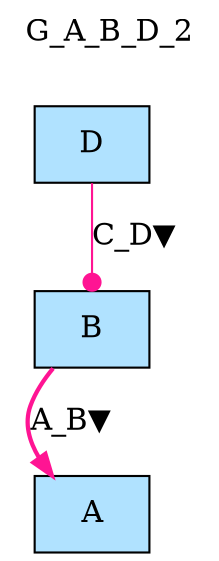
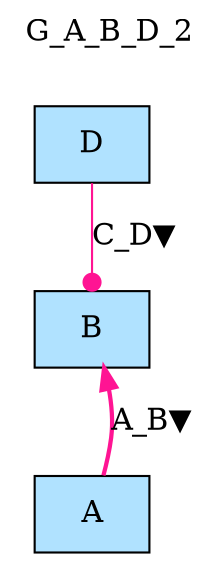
(29, 411) -> (112, 432)
